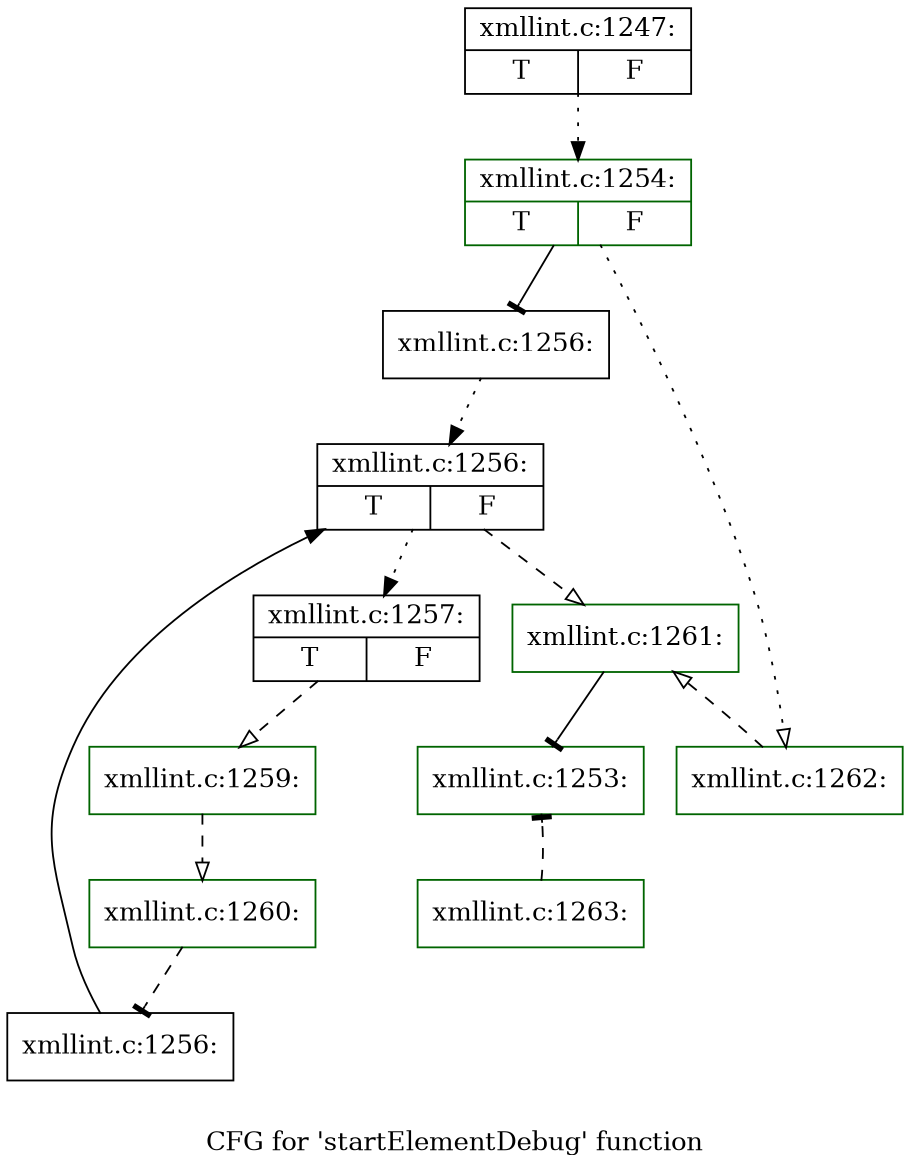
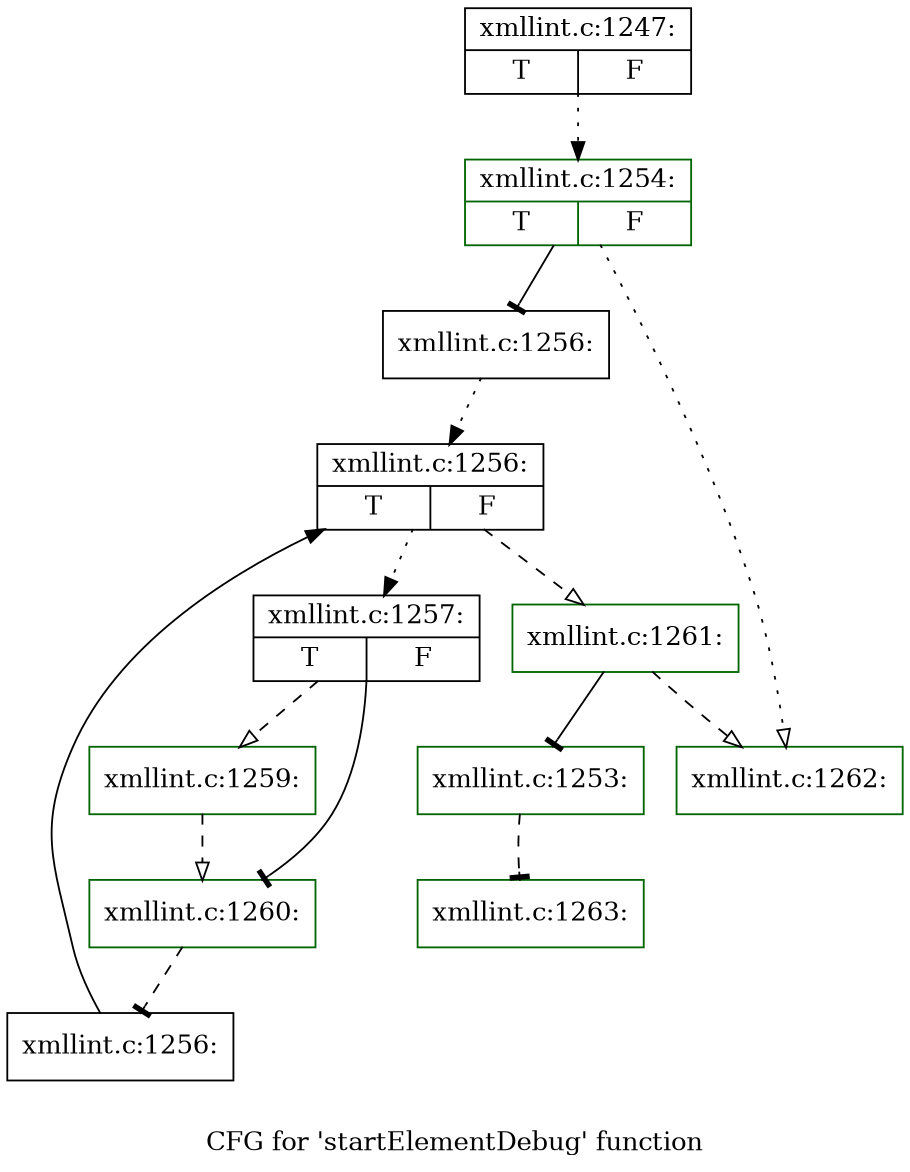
(726, 715) -> (689, 704)
none -> (344, 791)
(543, 852) -> (518, 842)
